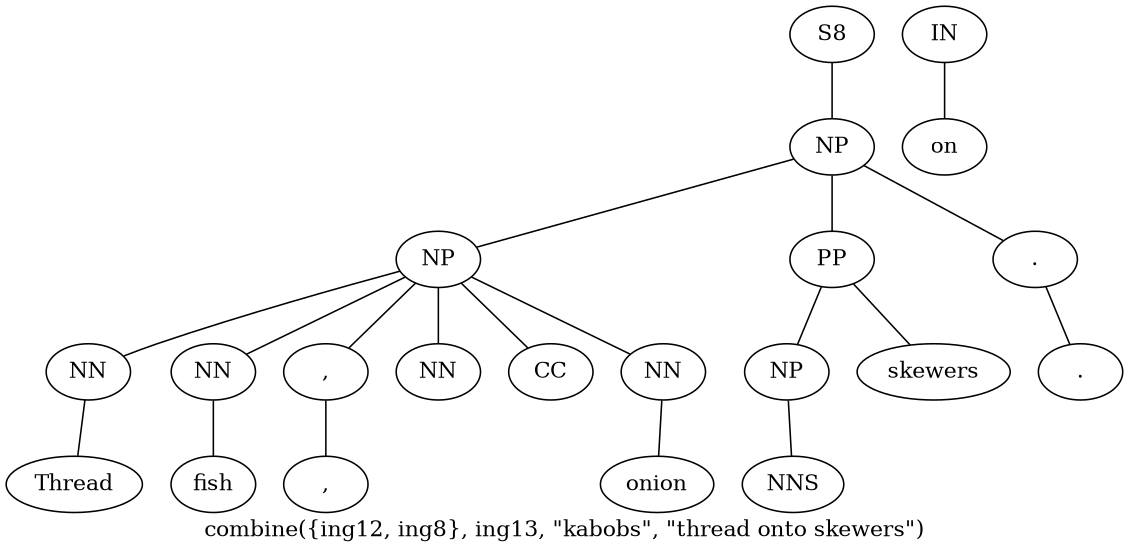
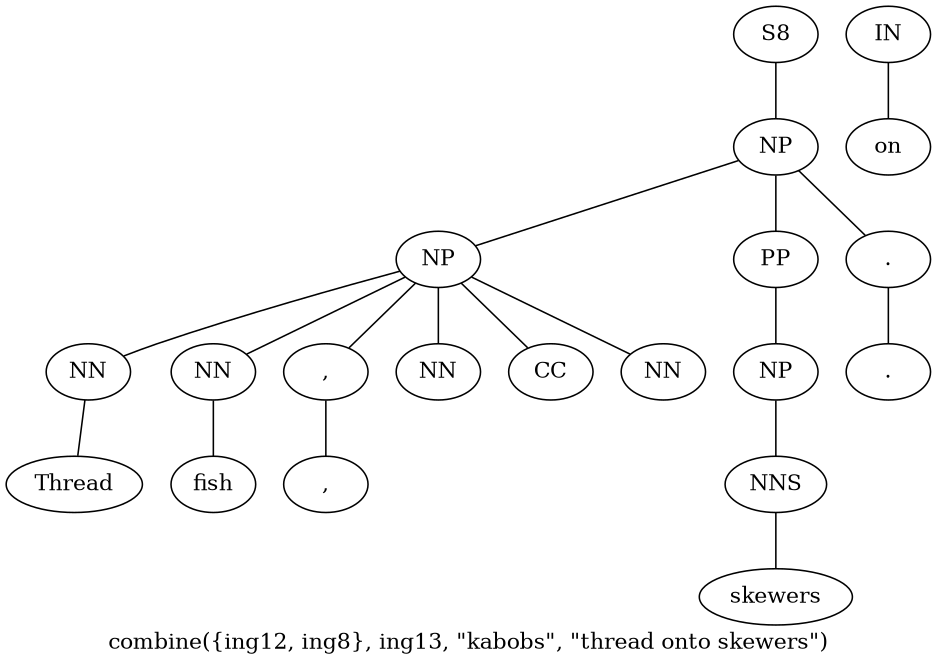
(882, 315) -> (776, 541)
(657, 484) -> none
